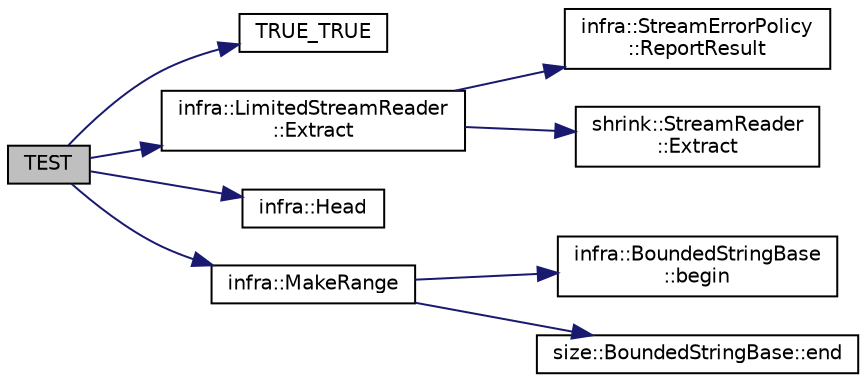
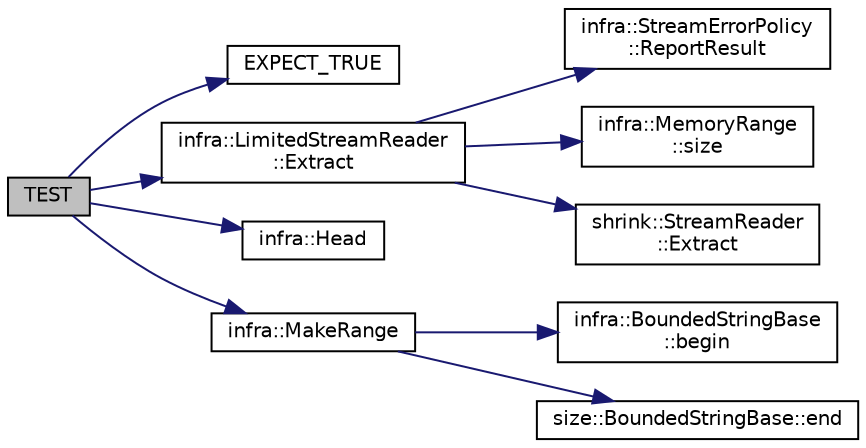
(313, 33) -> (313, 65)
none -> (698, 137)
